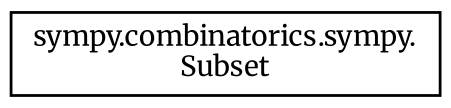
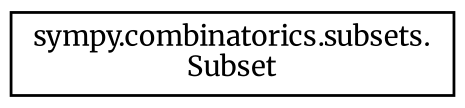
(226, 54) -> (233, 54)
